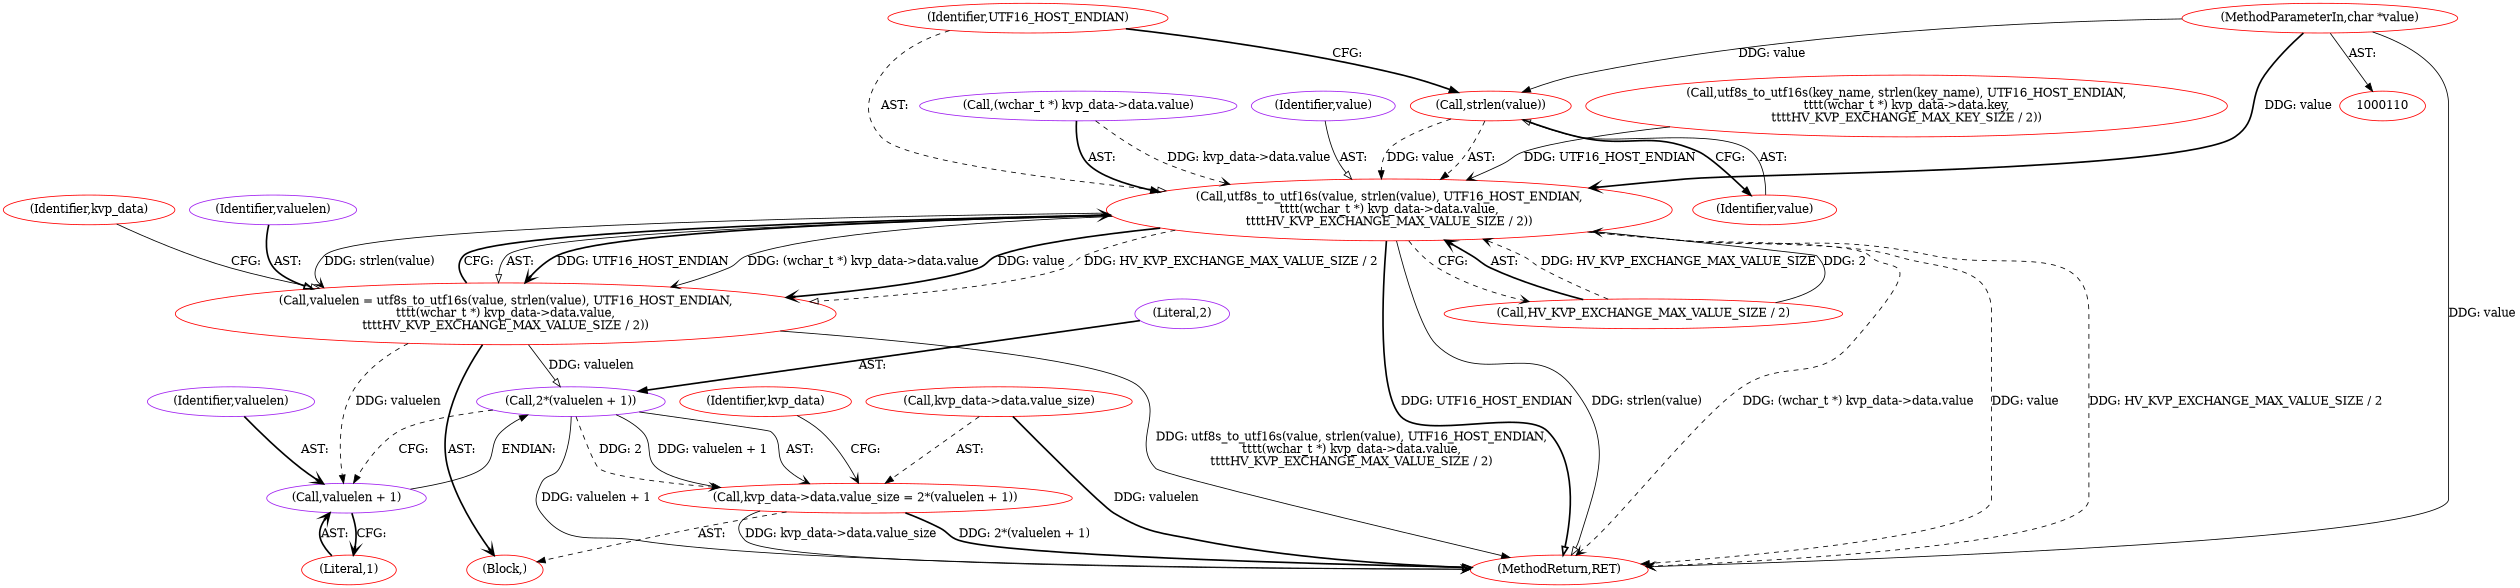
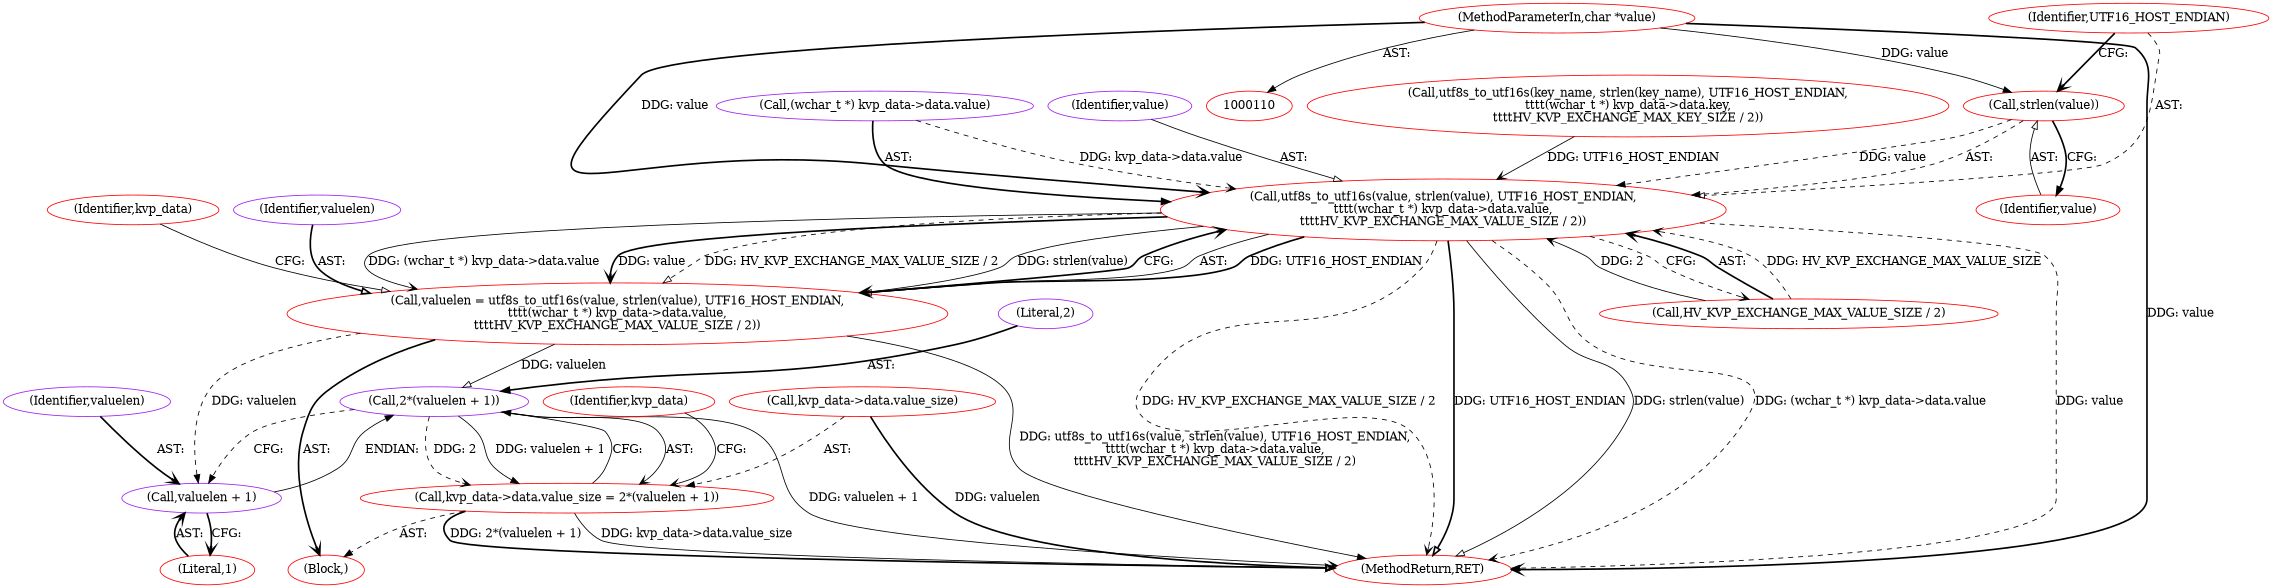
(1289, 52) -> (2089, 59)
none -> (588, 426)
(2307, 531) -> (2147, 366)
